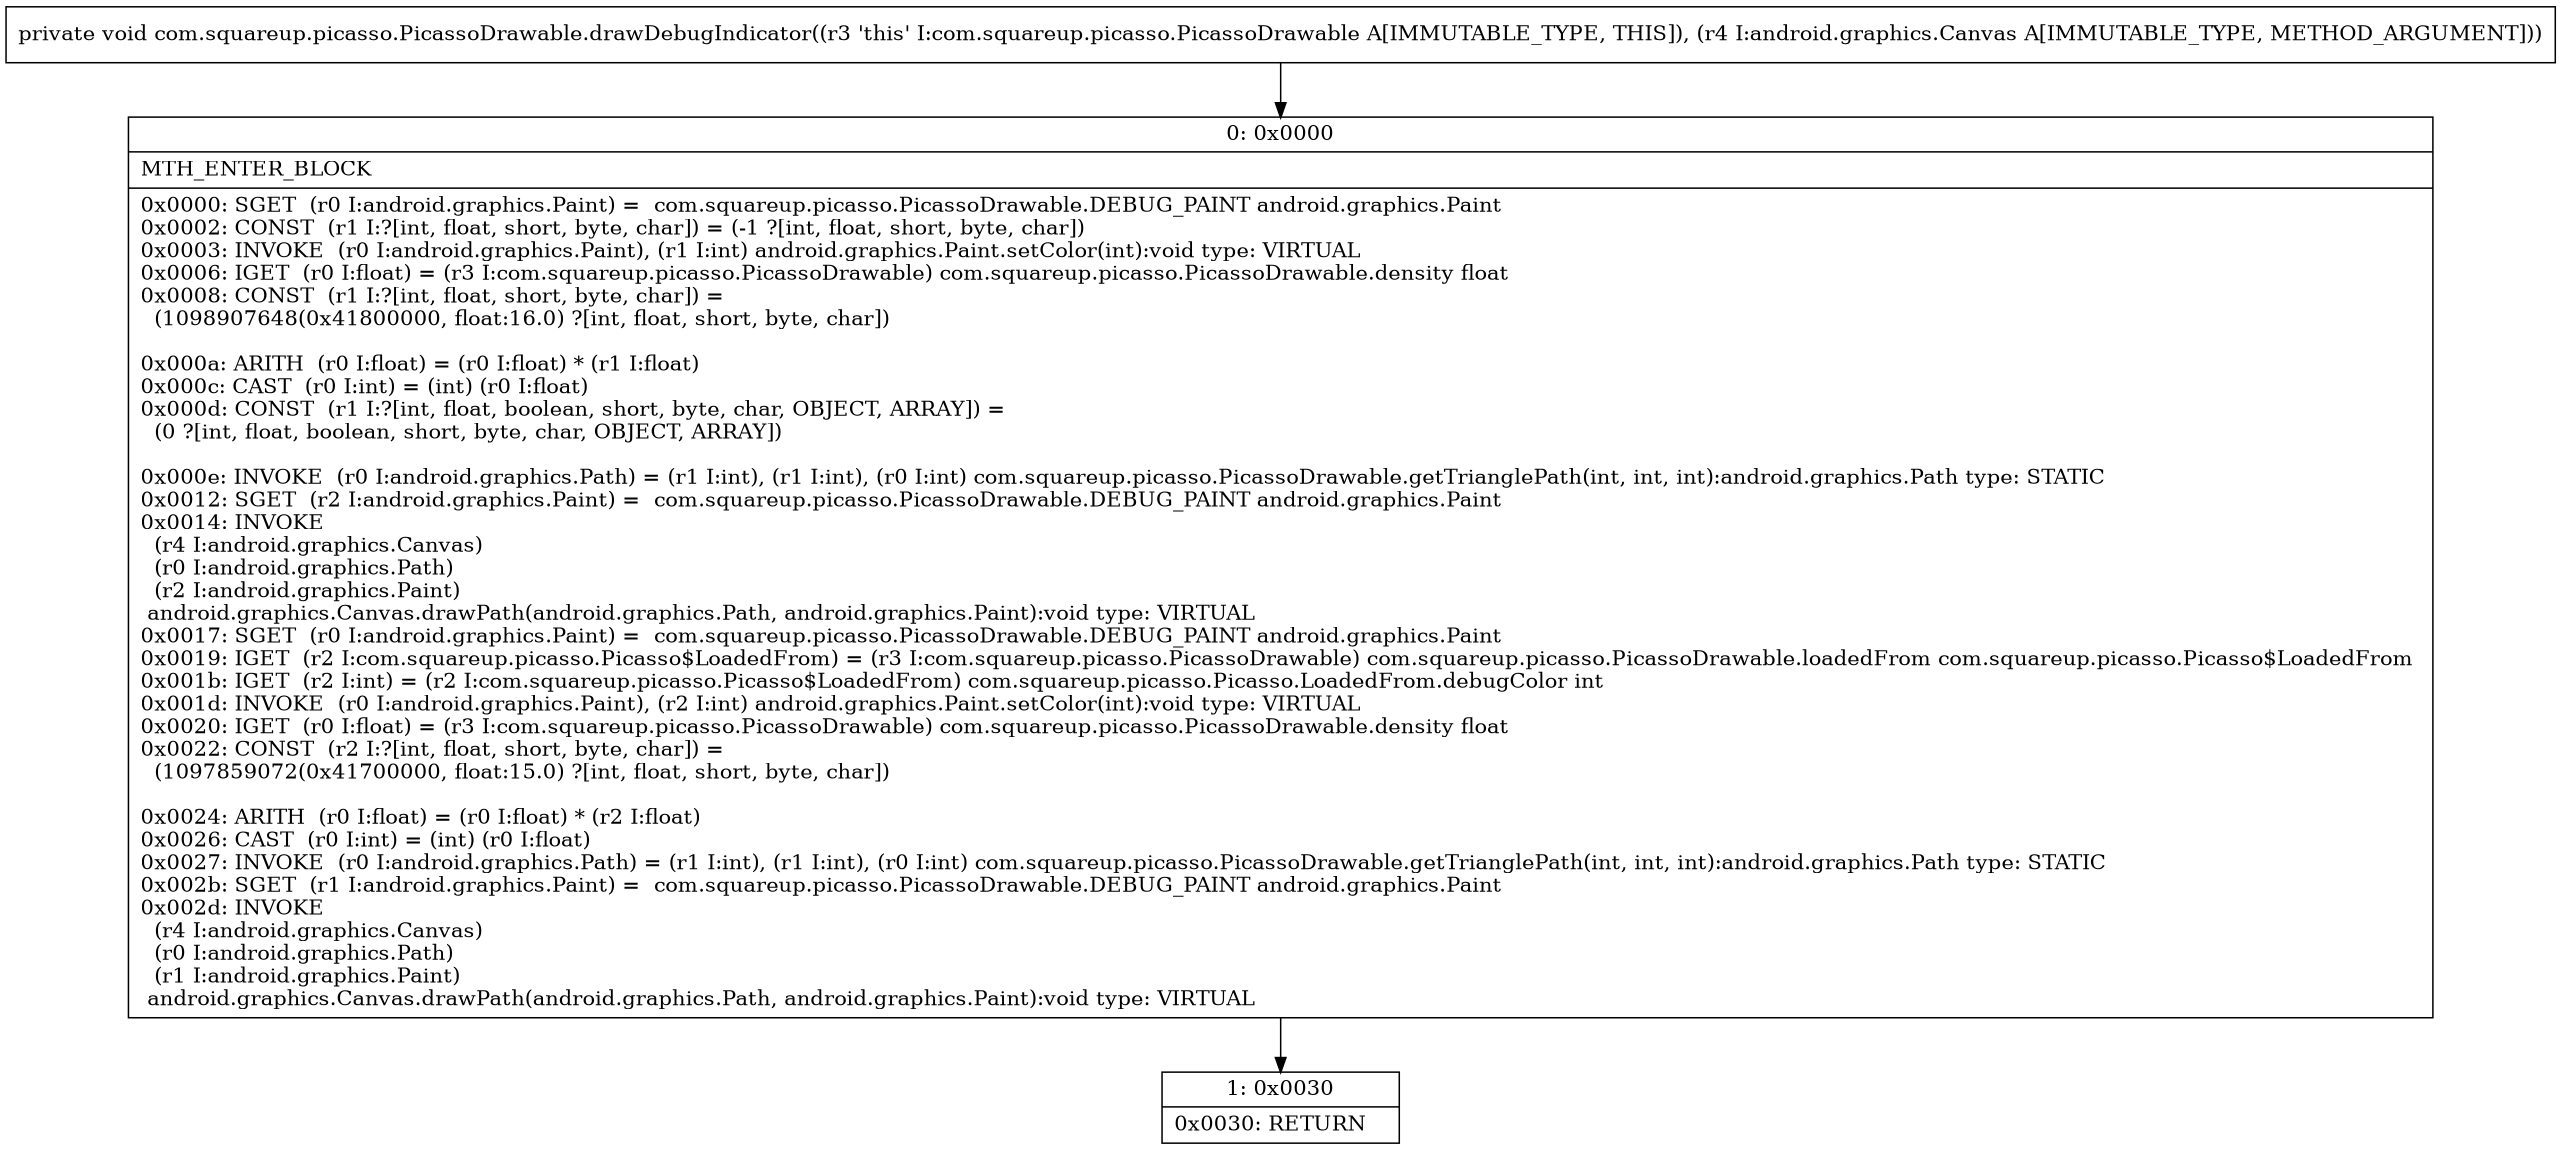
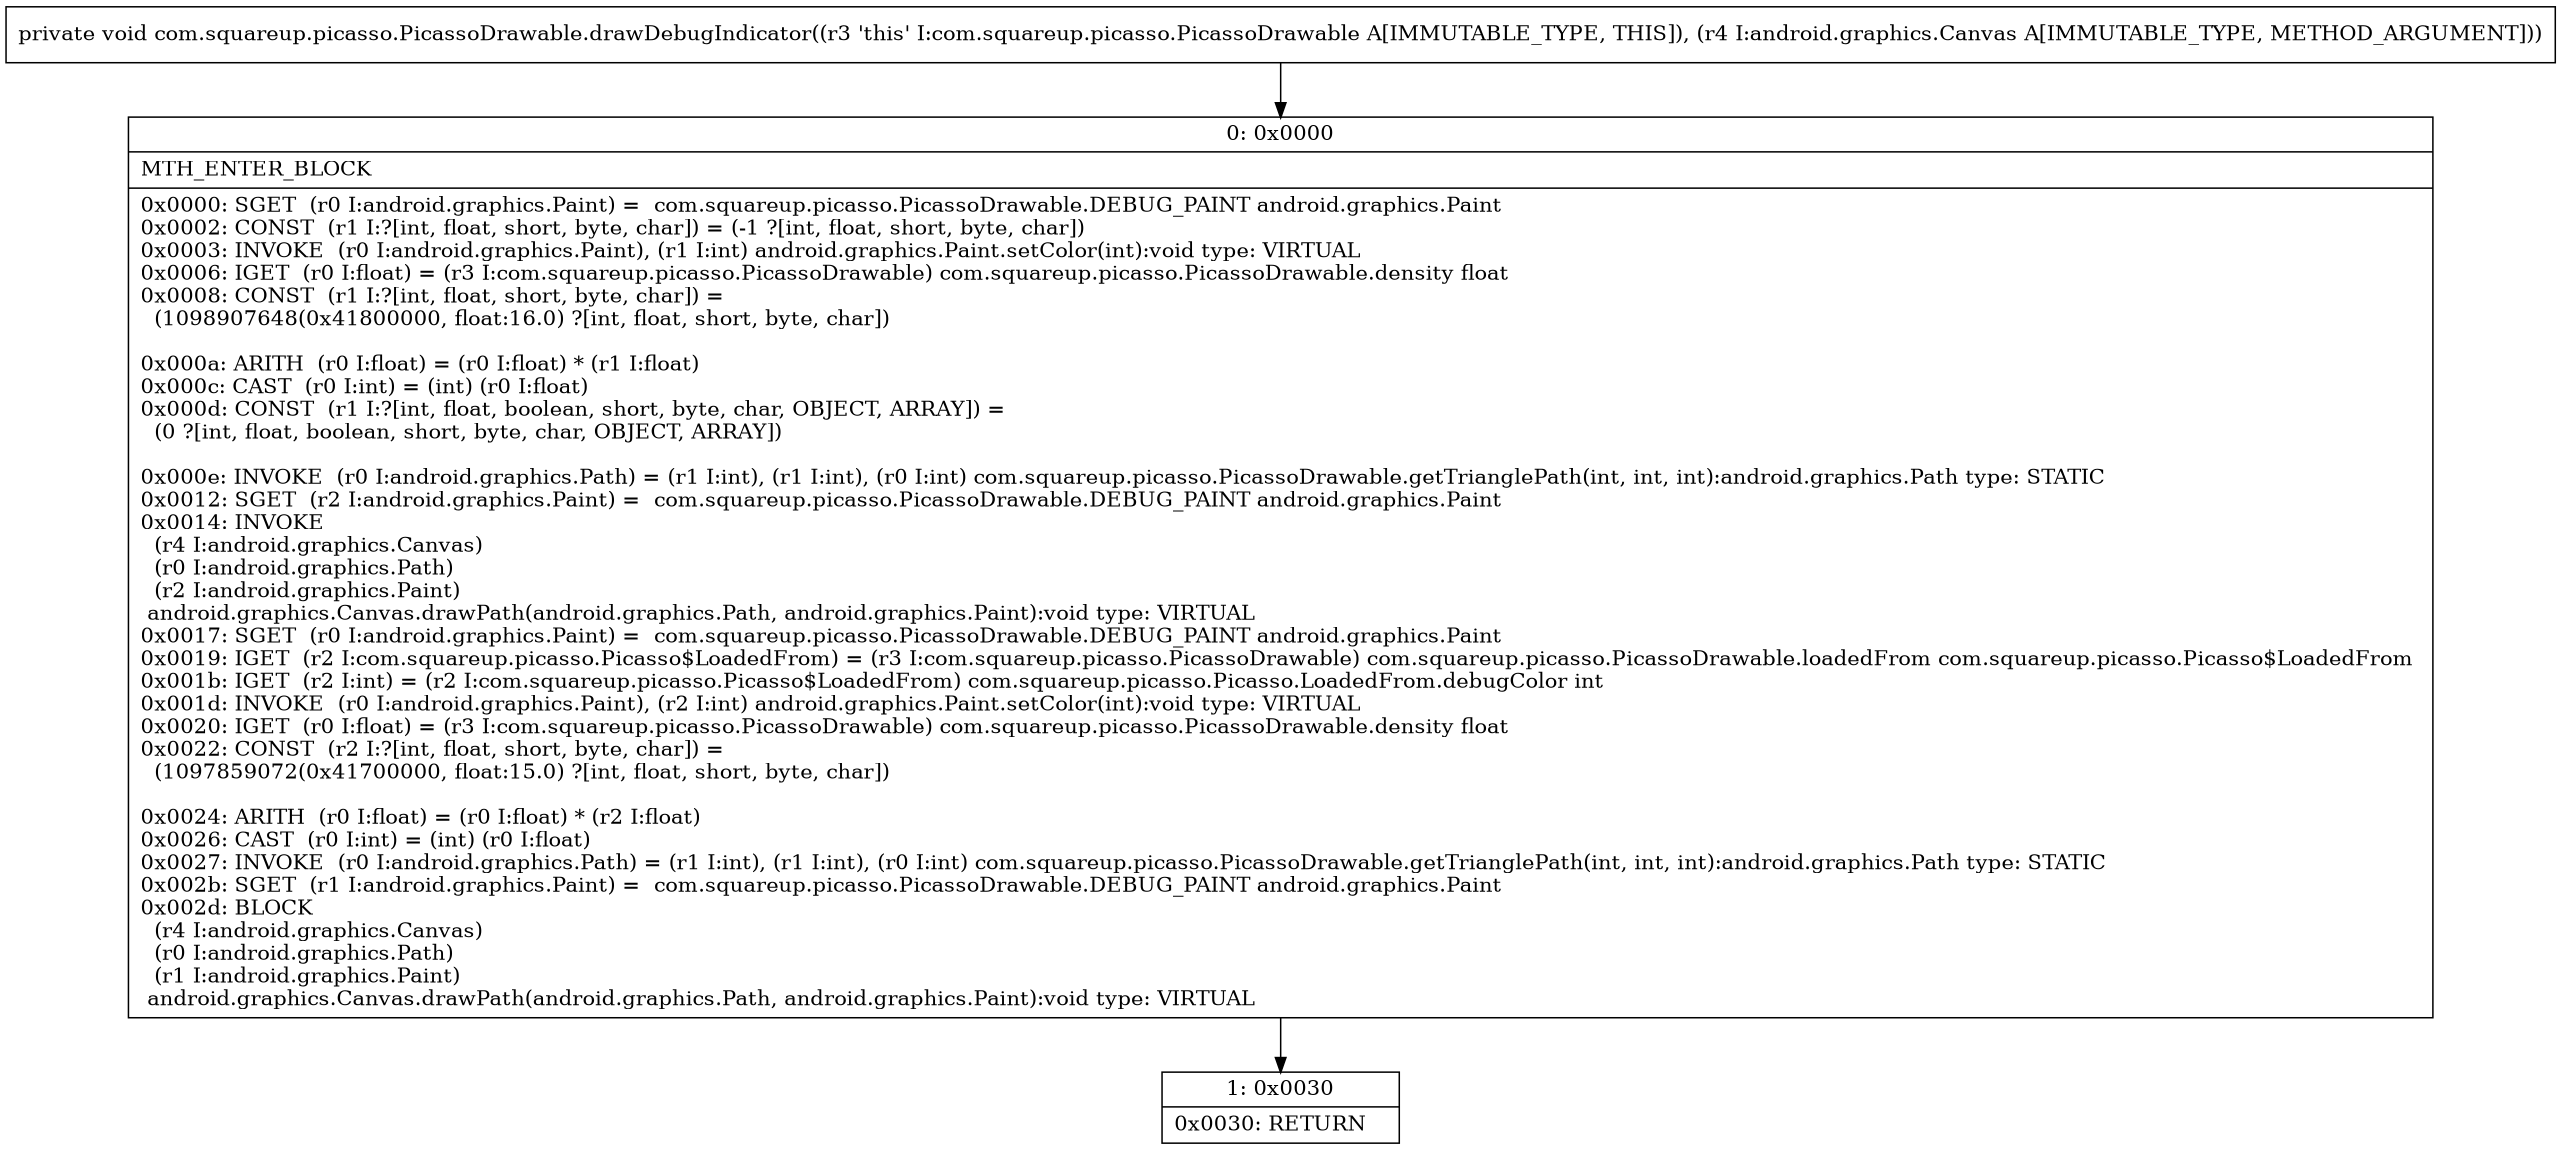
(240, 908) -> (234, 908)
